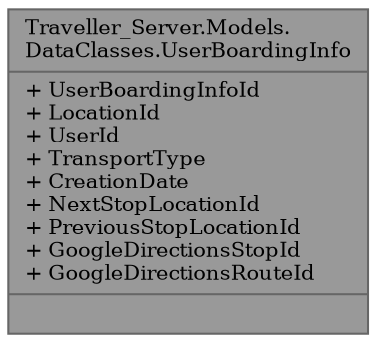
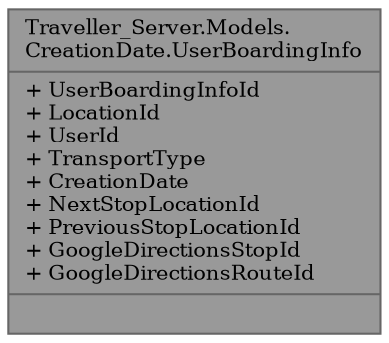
(188, 51) -> (194, 51)
